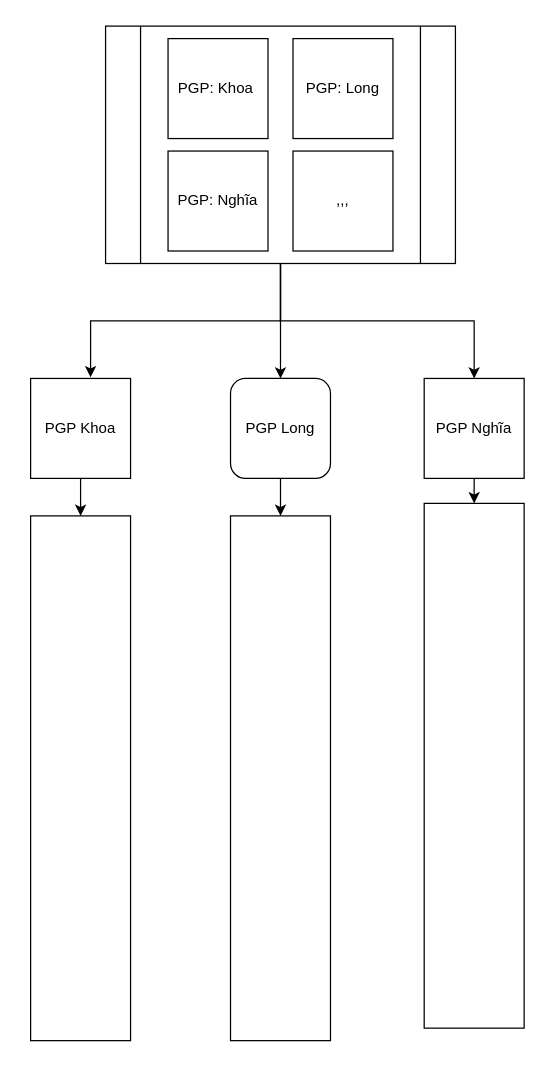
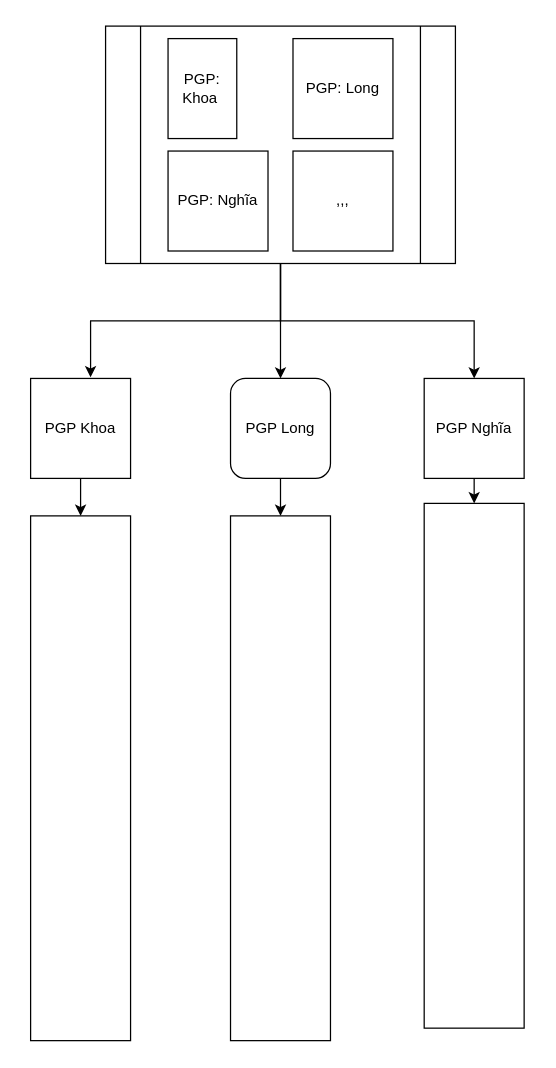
(218, 88) -> (203, 88)
